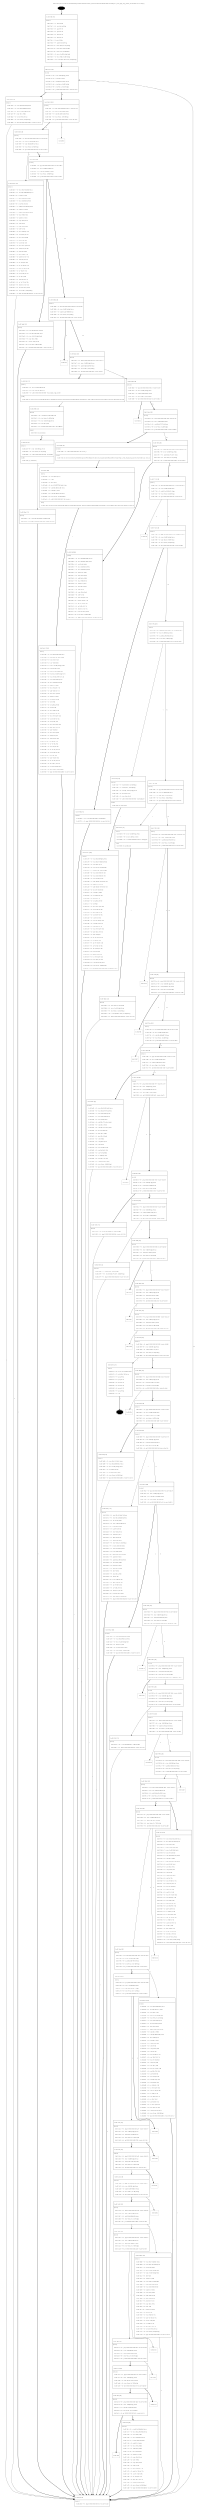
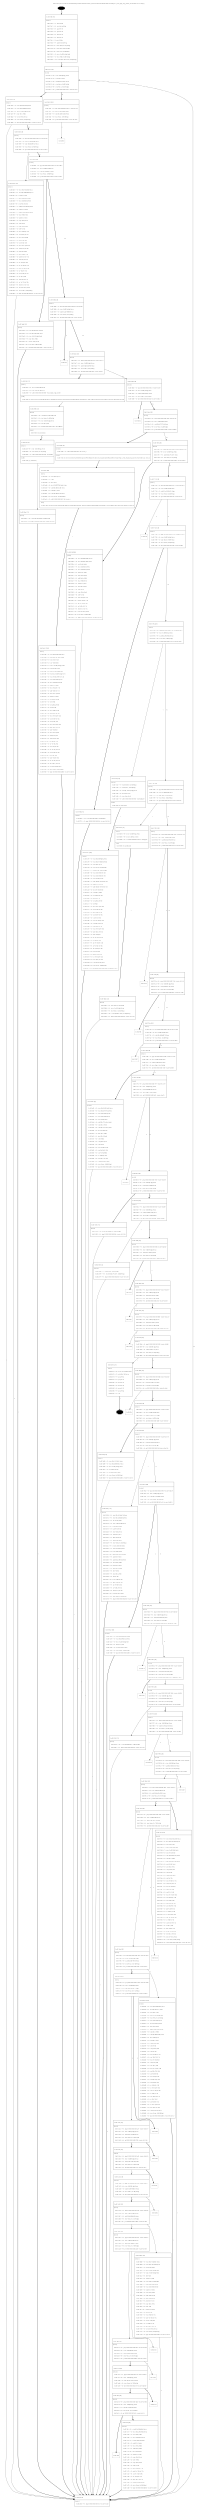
(47, 126) -> (28, 127)
